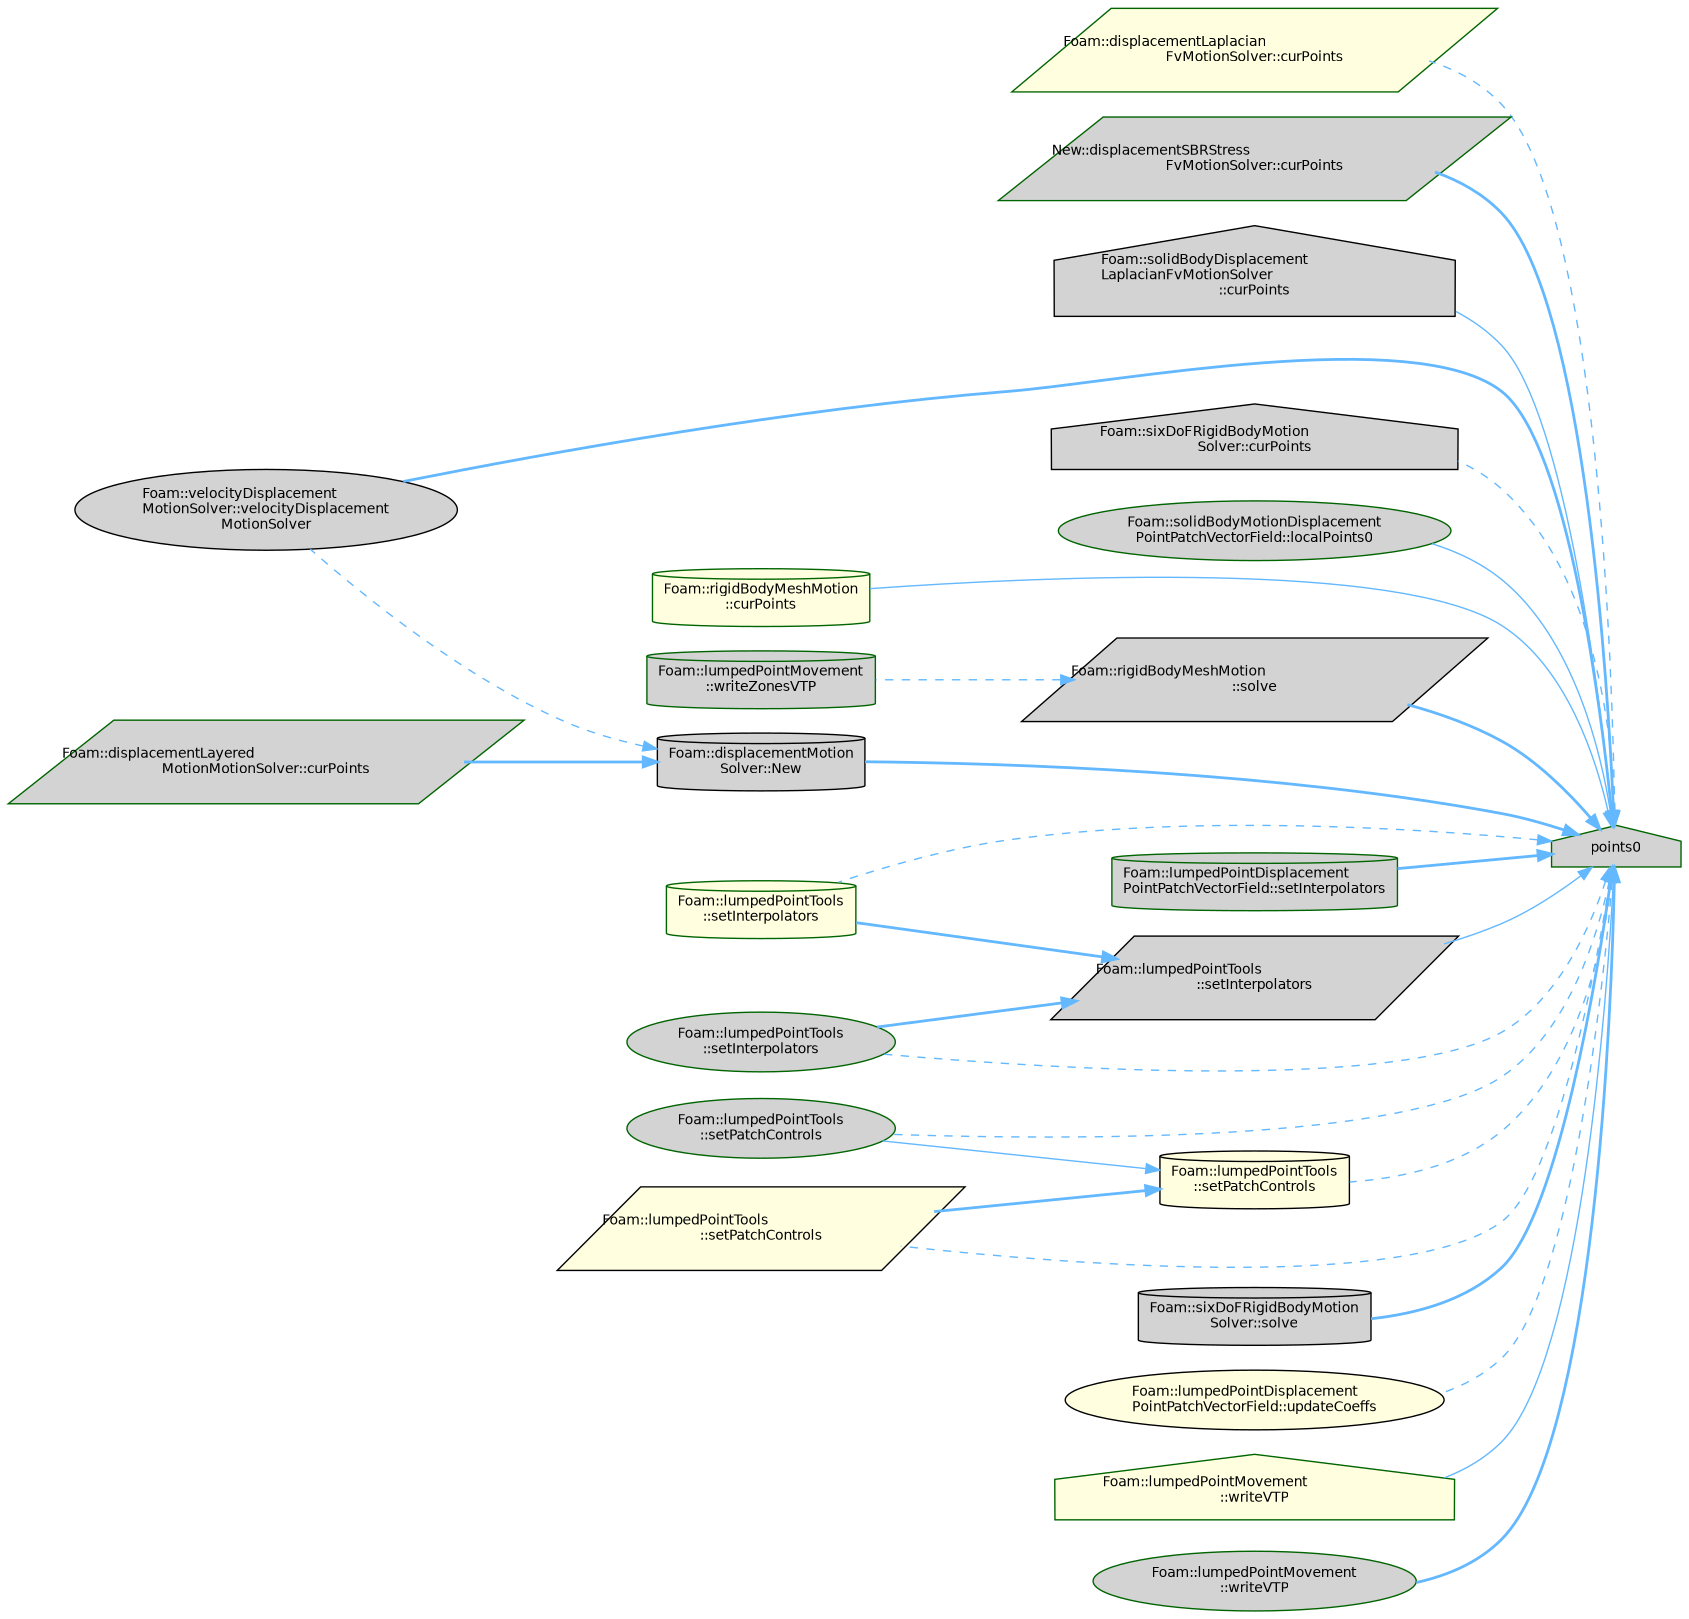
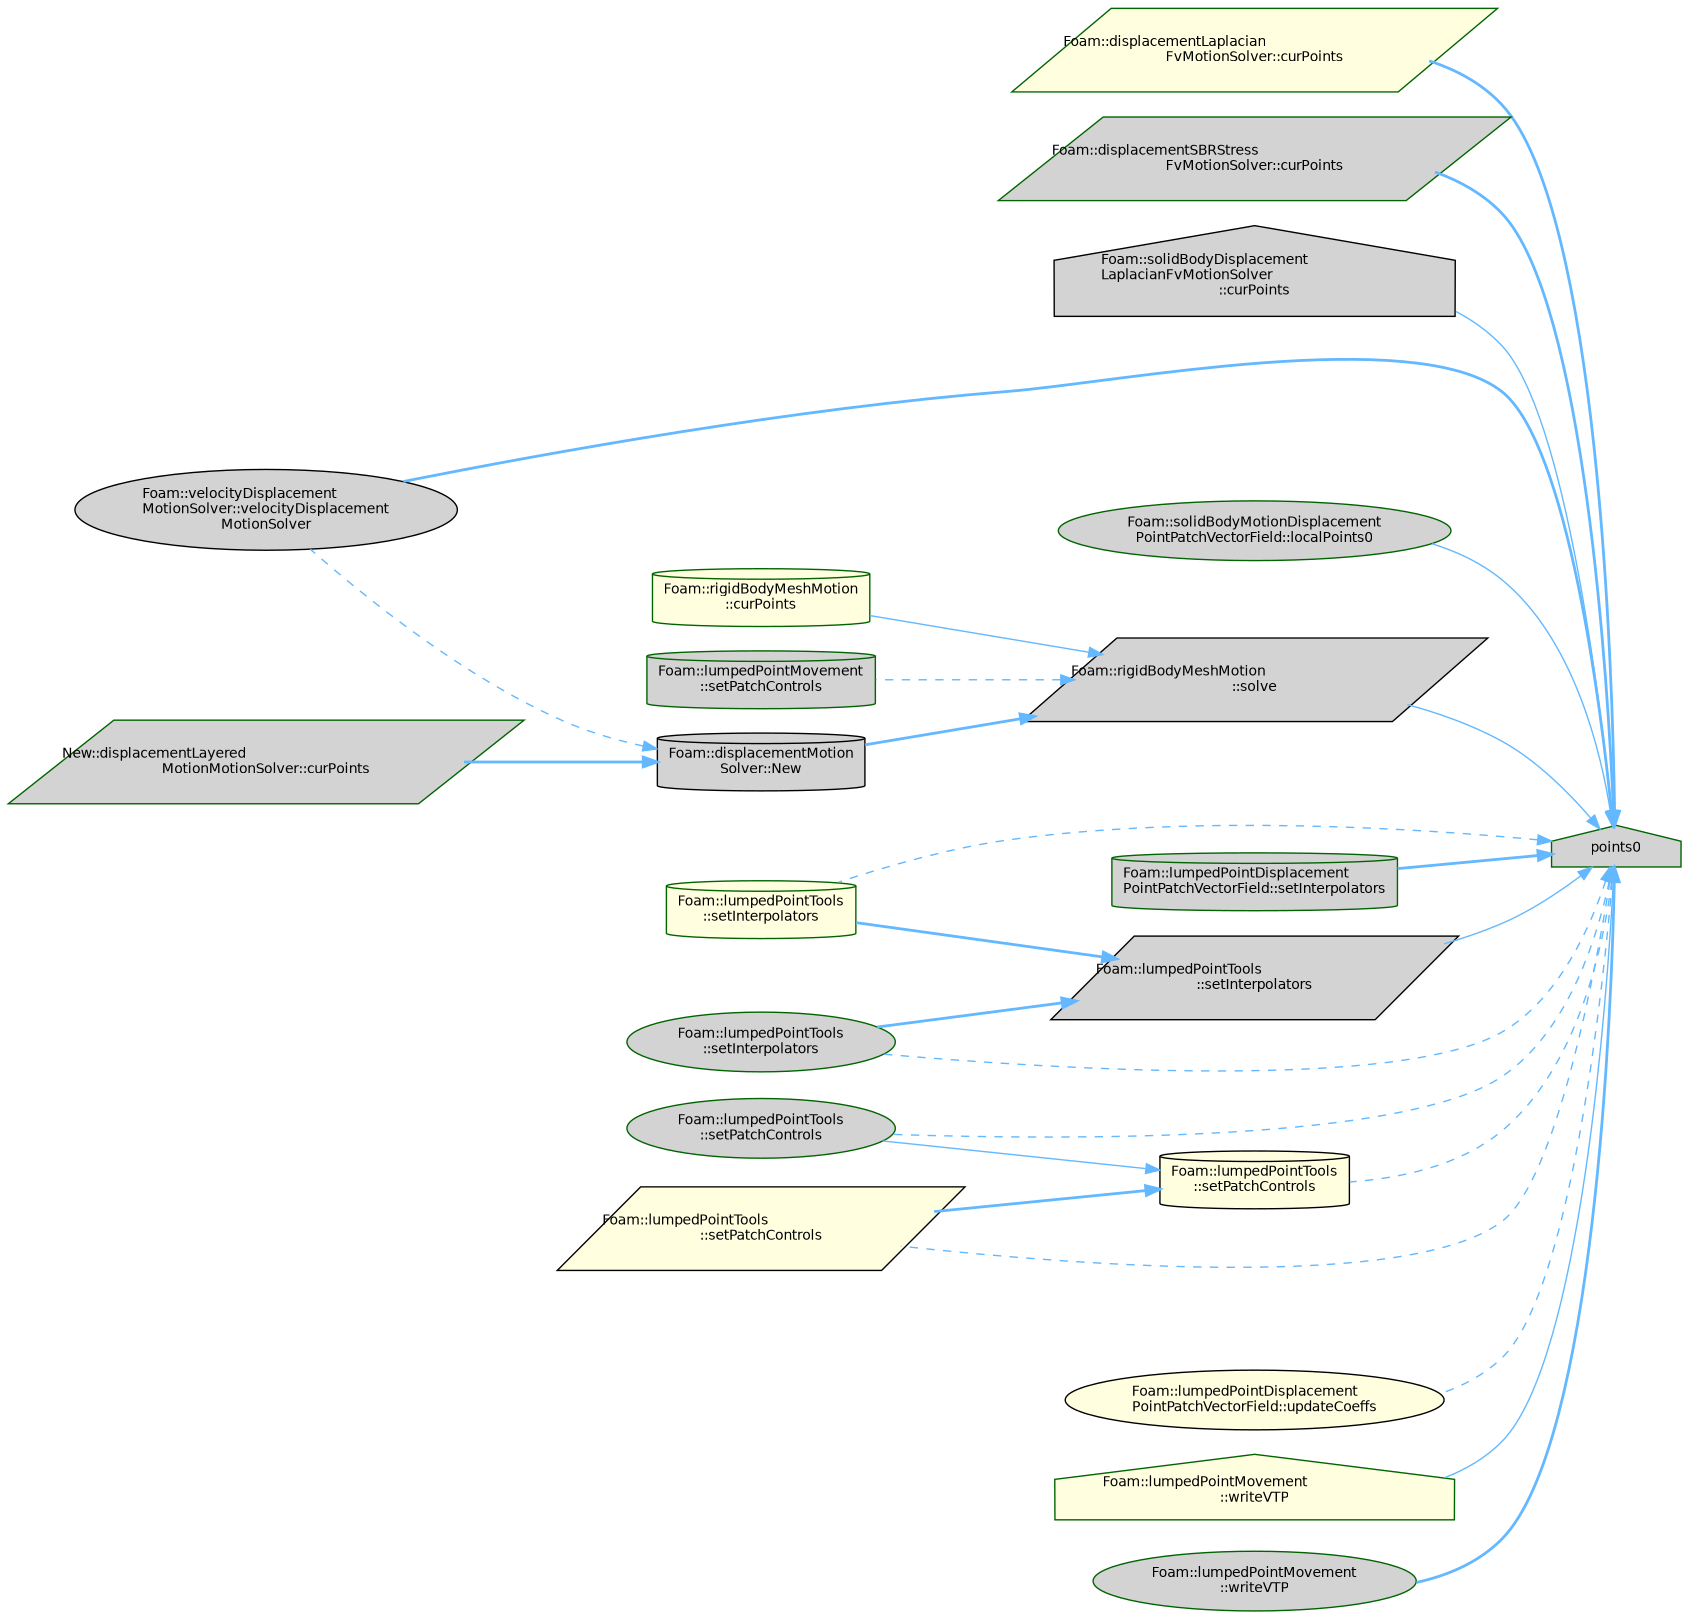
(1255, 159) -> (1255, 159)
(1589, 408) -> (1589, 408)
(1255, 440) -> none
(1299, 582) -> (979, 634)
(761, 680) -> (761, 680)
(1509, 745) -> (1509, 745)
(266, 762) -> (266, 762)
(1217, 777) -> (943, 732)
(1255, 1316) -> none
